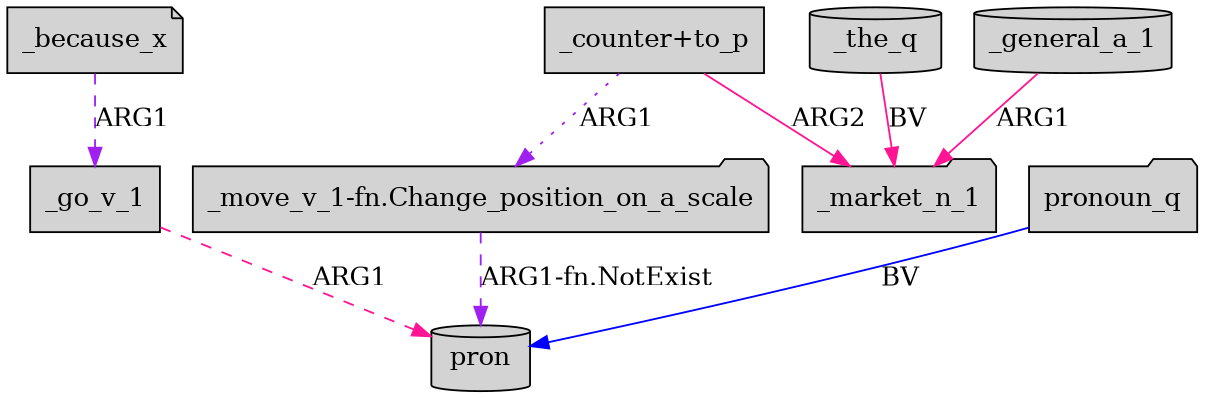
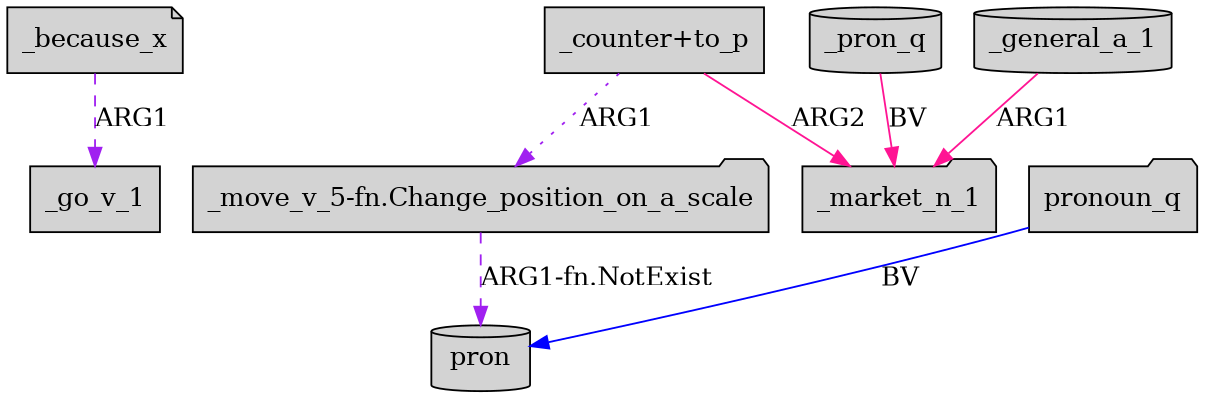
(876, 40) -> (876, 40)
(481, 199) -> (481, 199)
(287, 278) -> none
